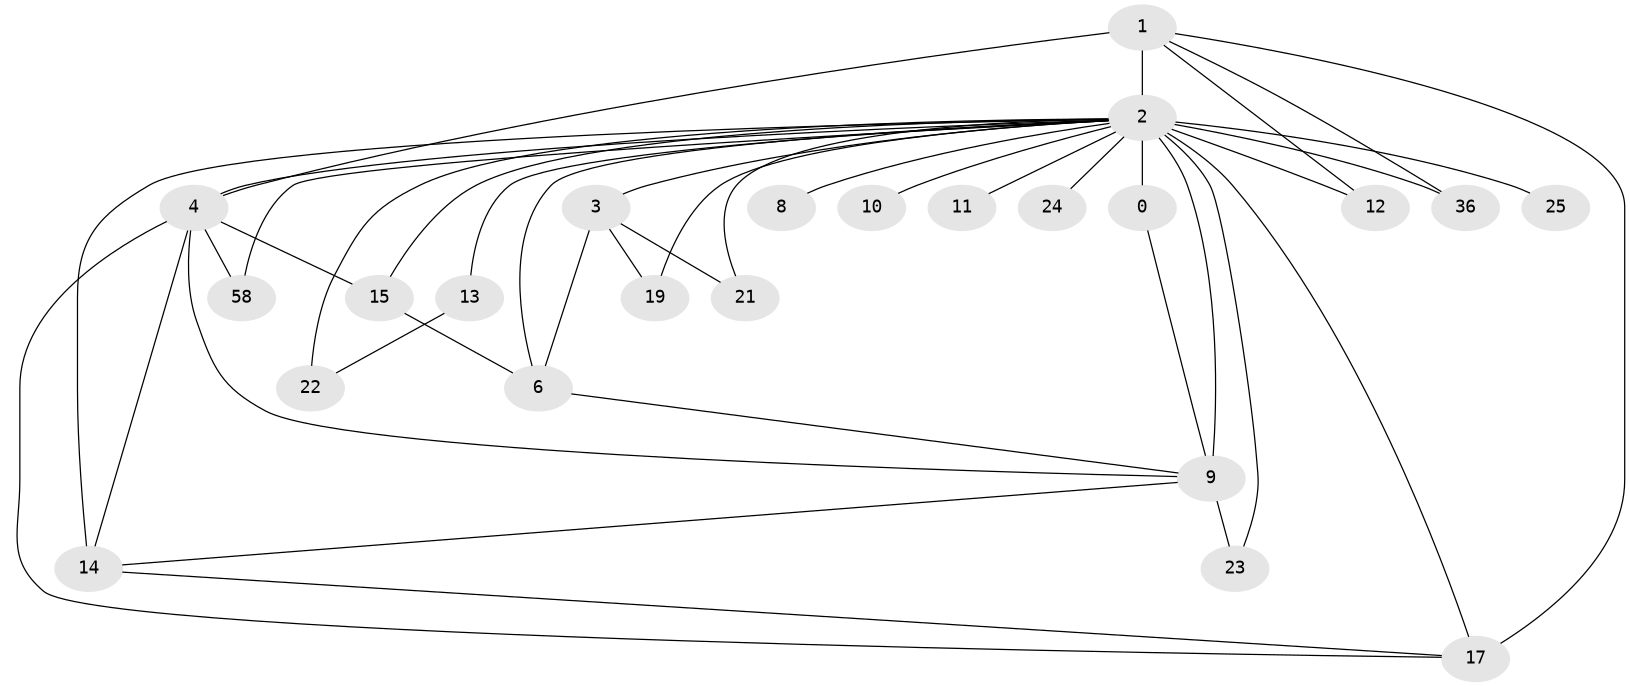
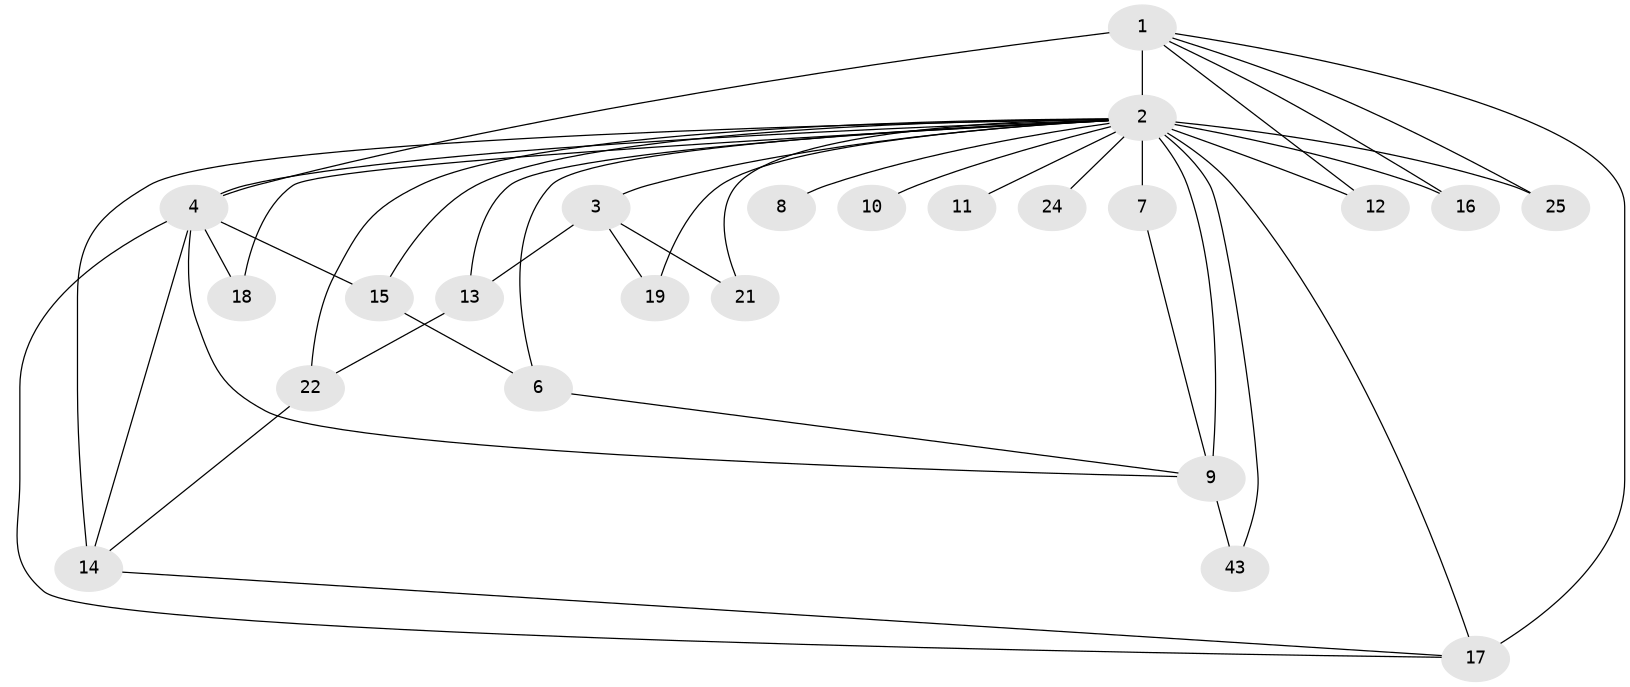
none -> (1356, 105)
(1142, 208) -> (1142, 208)
(1466, 208) -> (1466, 208)
(242, 298) -> (242, 298)
(567, 298) -> (533, 253)
(650, 524) -> (200, 479)
(1235, 569) -> (1235, 569)
